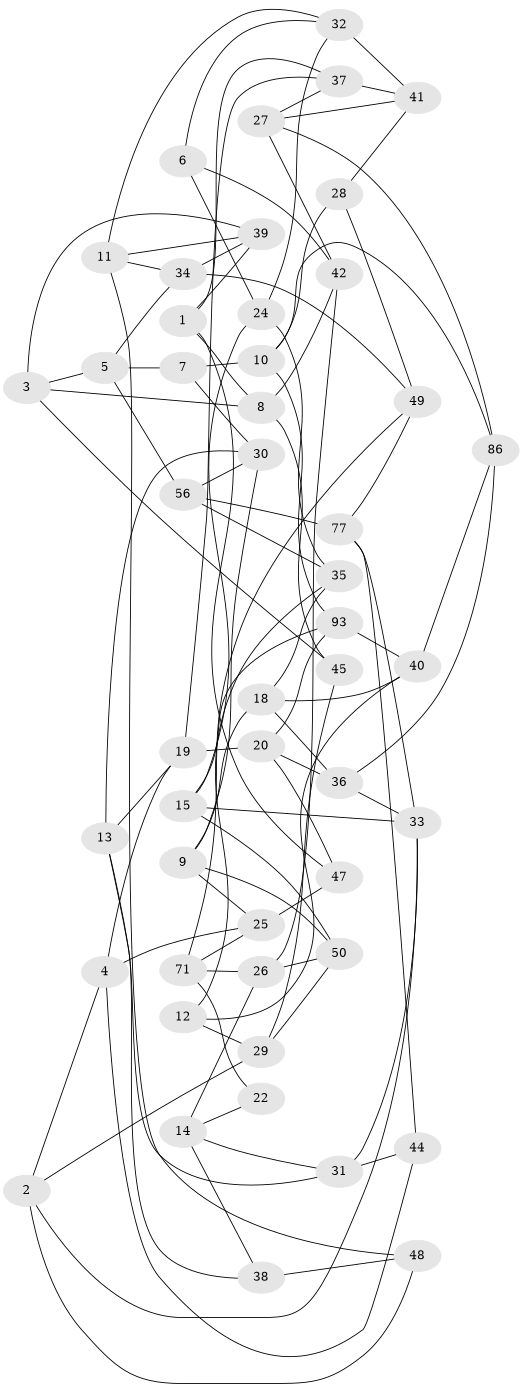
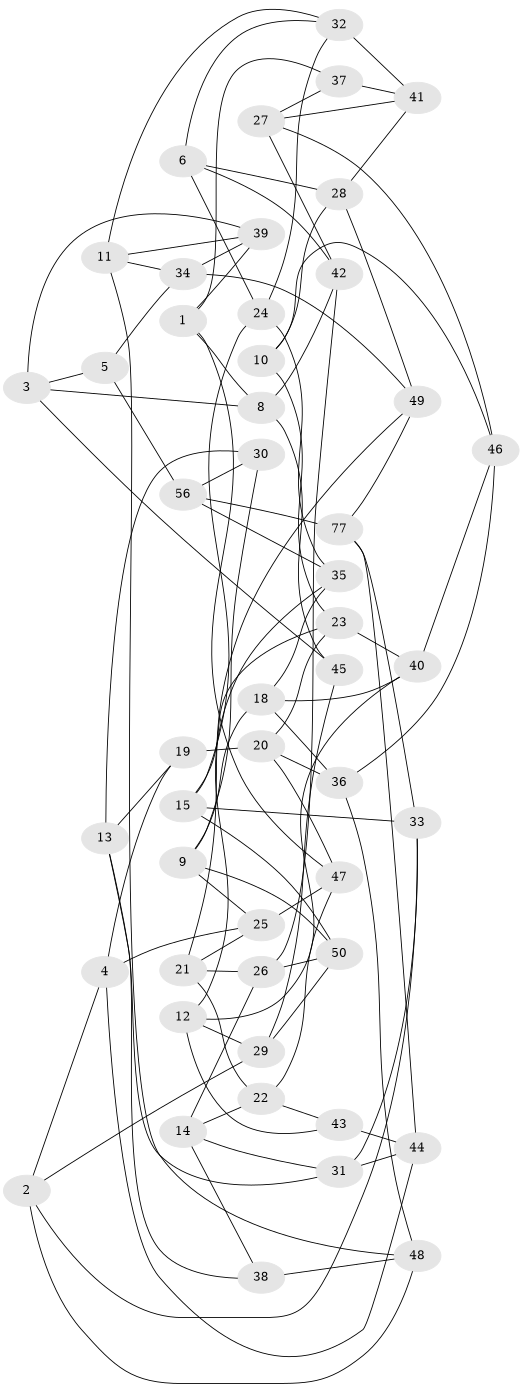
none -> (262, 177)
(183, 368) -> none
(210, 375) -> none
(496, 450) -> (496, 450)
(339, 623) -> (339, 623)
(379, 803) -> (380, 1019)
(183, 970) -> (183, 970)
none -> (306, 985)
none -> (339, 1125)
